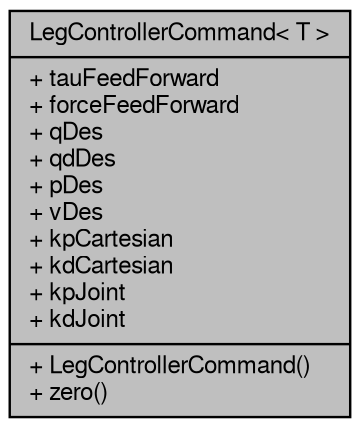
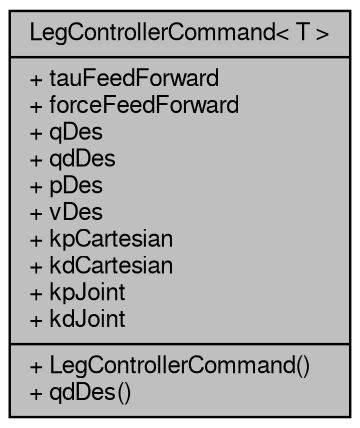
(69, 393) -> (81, 393)
